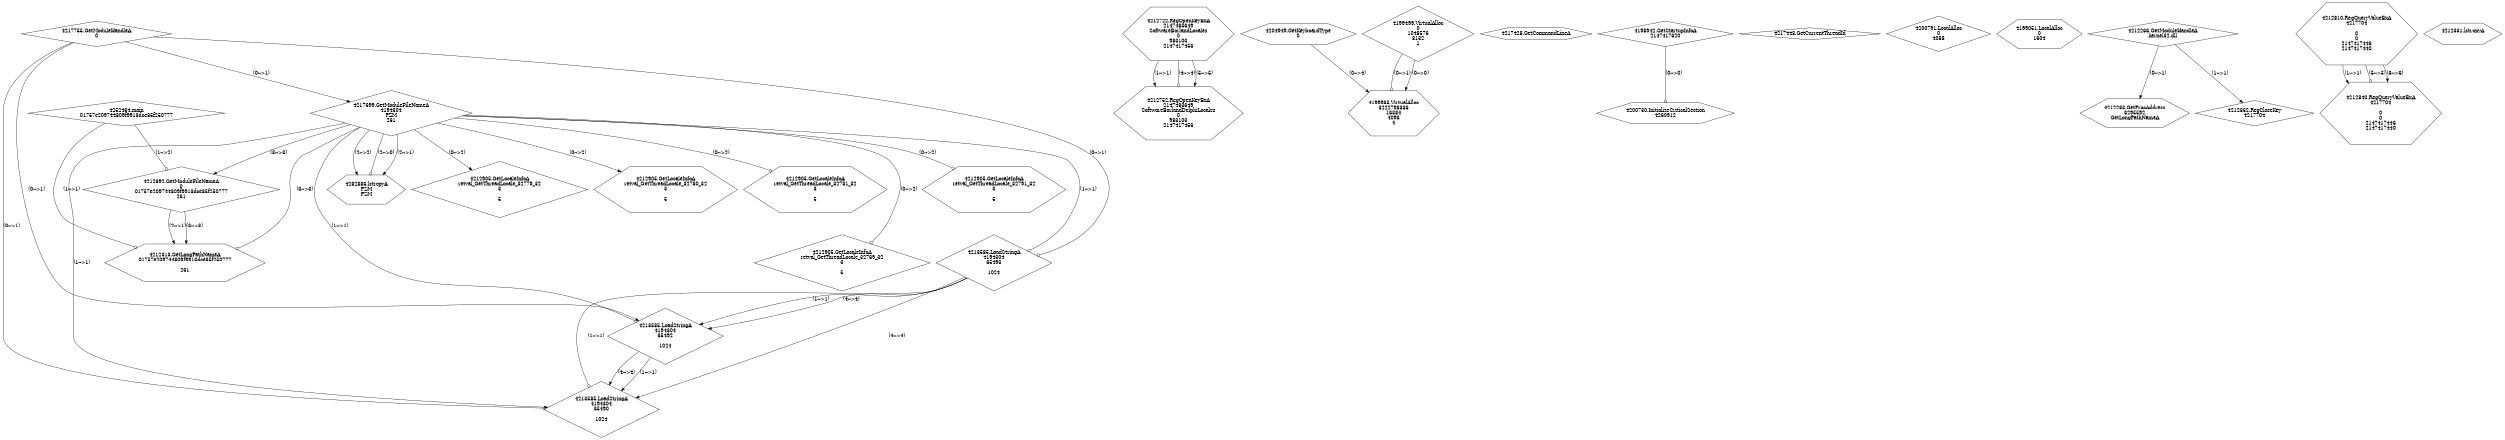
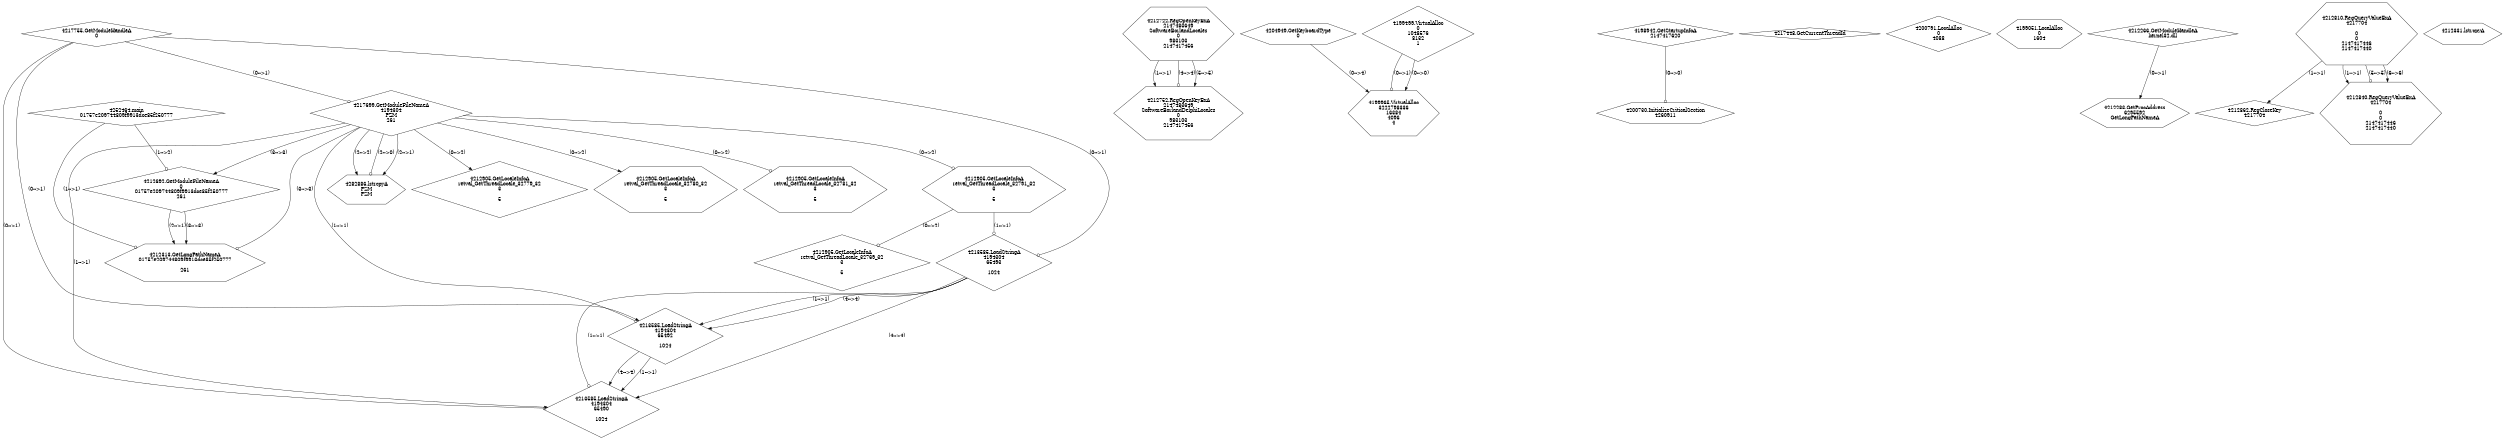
(1536, 34) -> none
(236, 71) -> (236, 71)
(2208, 73) -> (2296, 81)
(1665, 113) -> (1665, 113)
(823, 133) -> (994, 222)
(803, 138) -> (916, 227)
